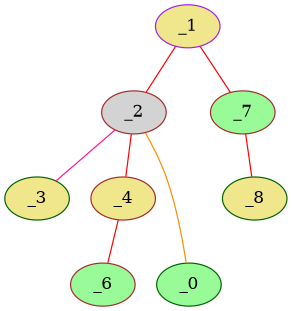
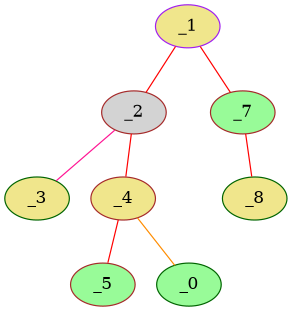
(172, 196) -> (156, 242)
(103, 285) -> (103, 285)
